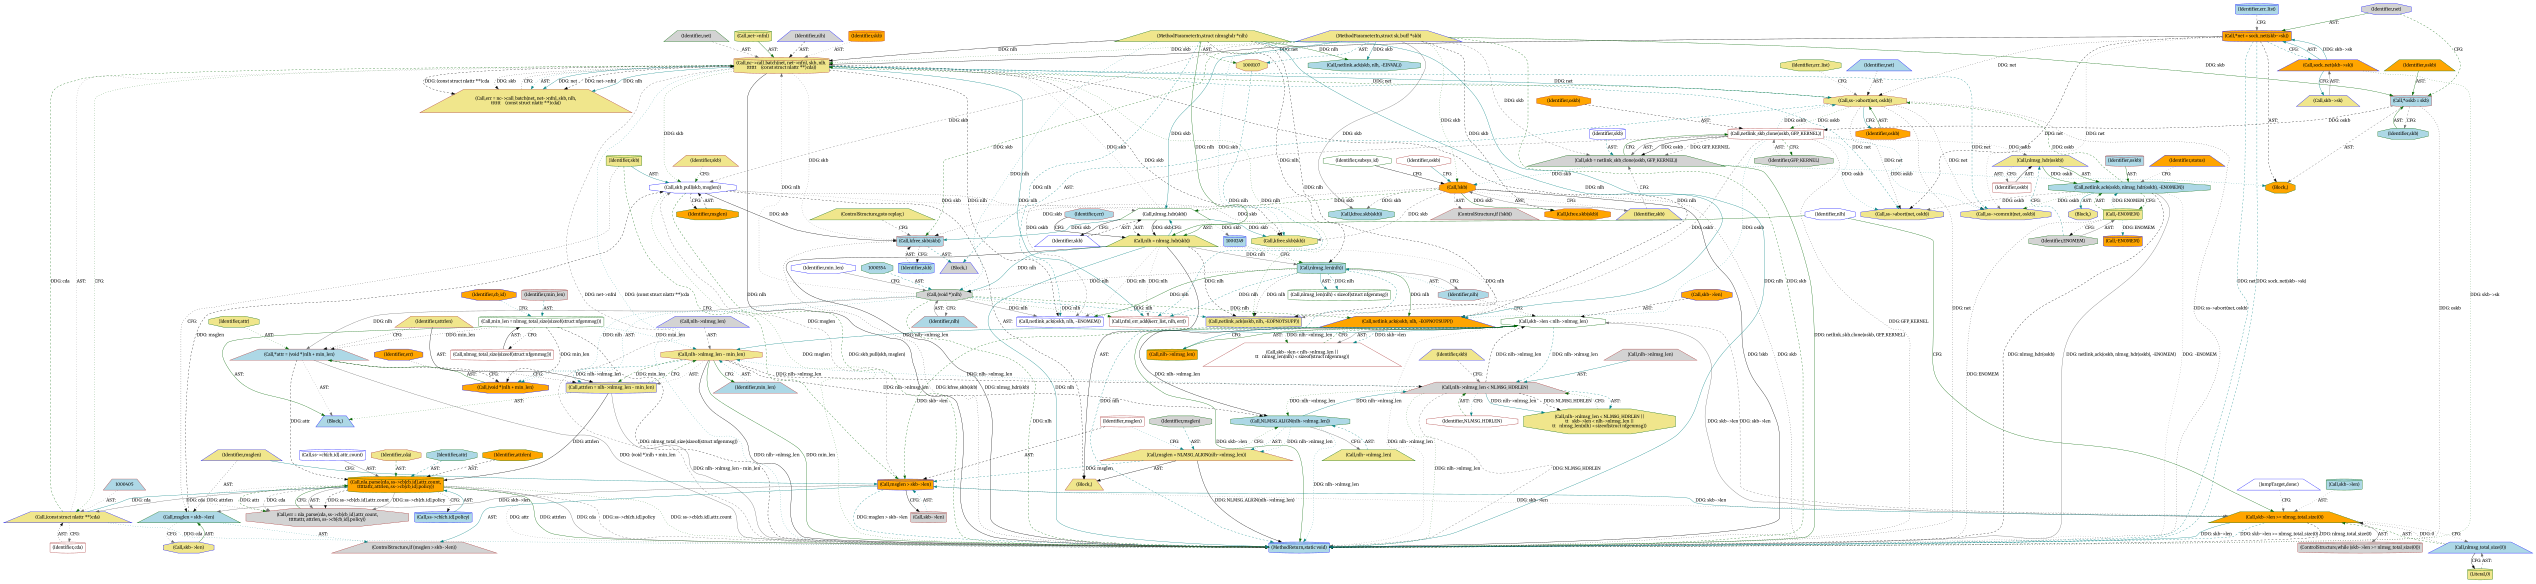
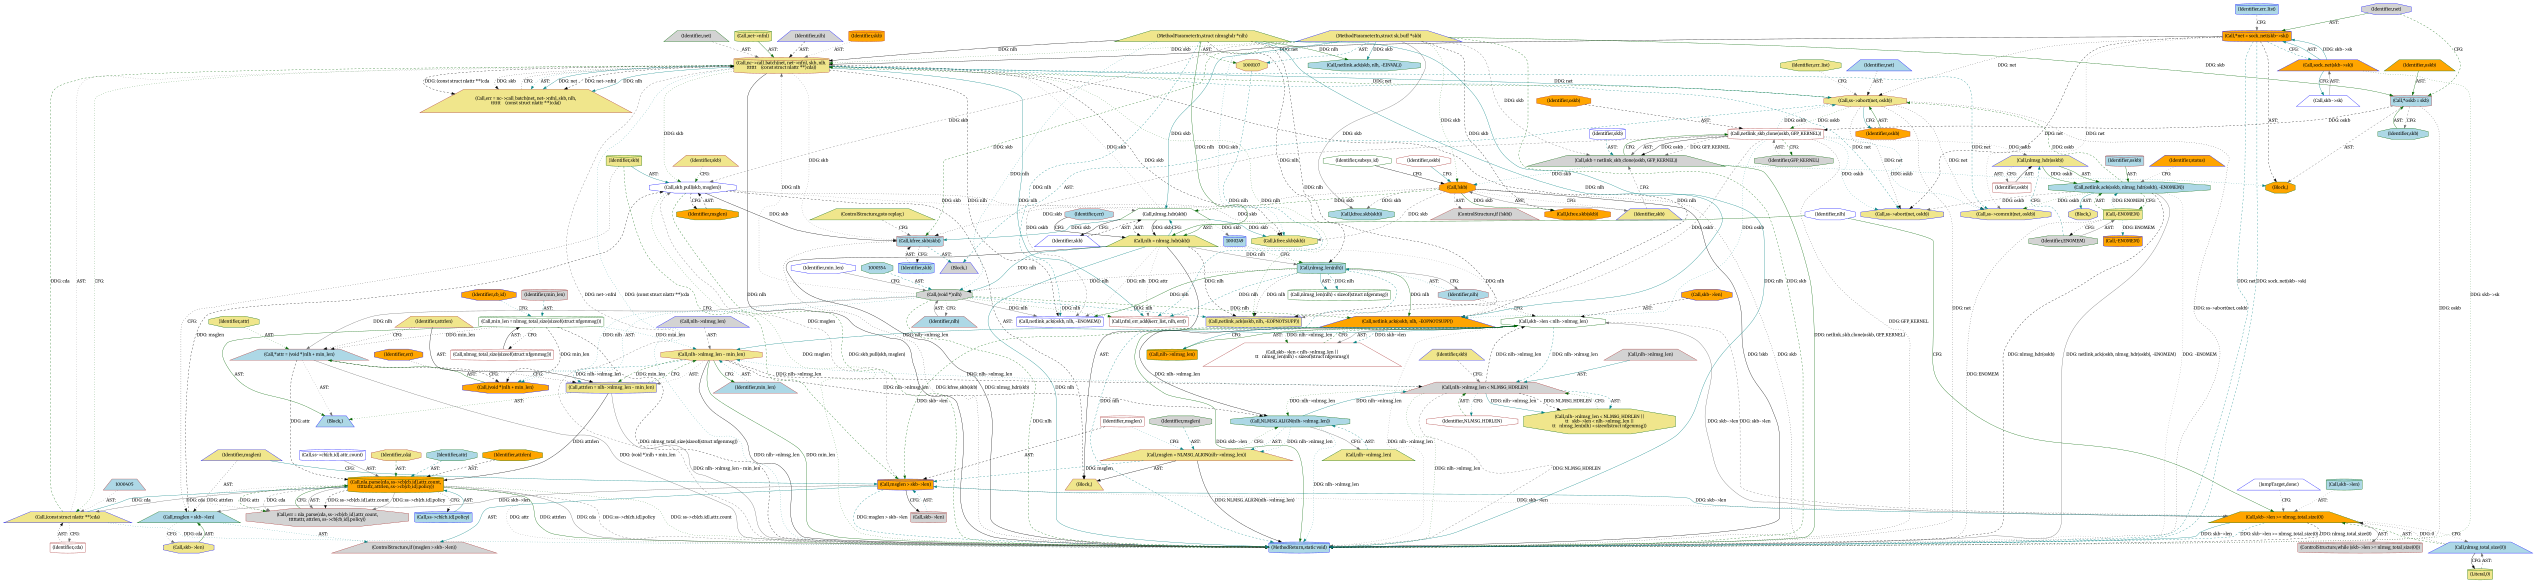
(2328, 101) -> (2328, 101)
(1158, 281) -> (1158, 281)
